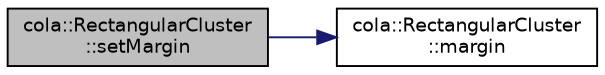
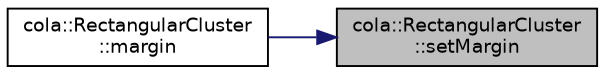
(293, 37) -> (293, 37)
